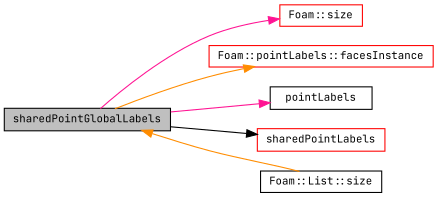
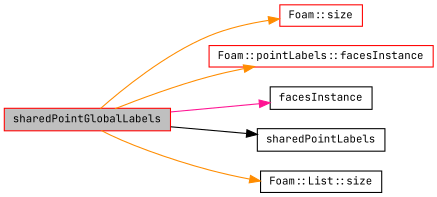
(178, 52) -> (178, 52)
(321, 98) -> (321, 98)
(87, 120) -> (87, 120)
(321, 140) -> (321, 140)
(225, 155) -> (174, 160)
